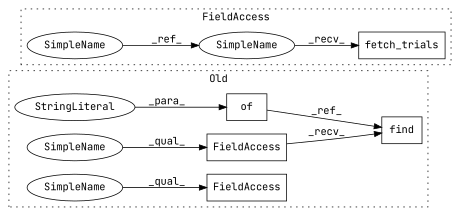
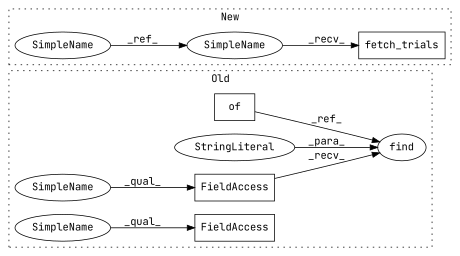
(236, 17) -> (230, 17)
(177, 107) -> (332, 147)
(402, 130) -> (402, 147)
